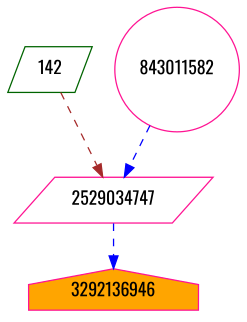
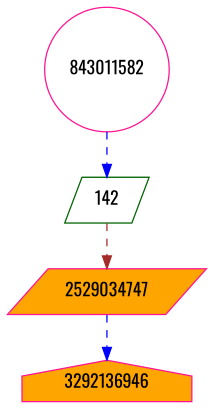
(140, 146) -> (107, 148)
(114, 200) -> (107, 292)
